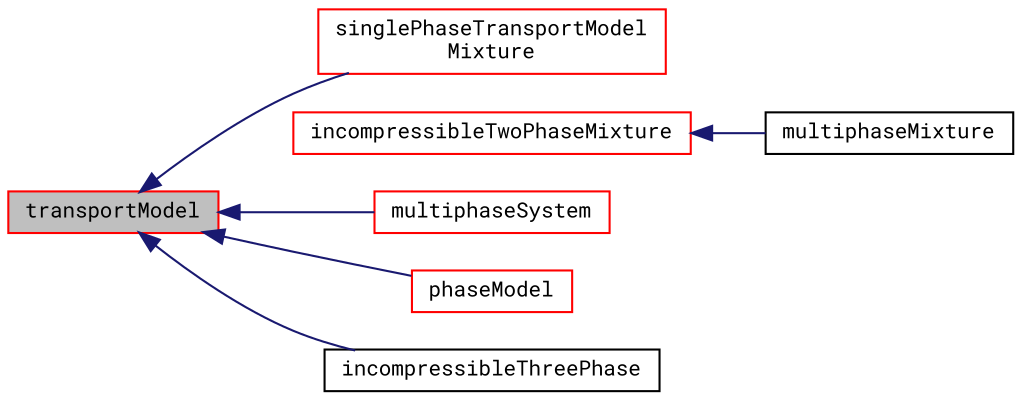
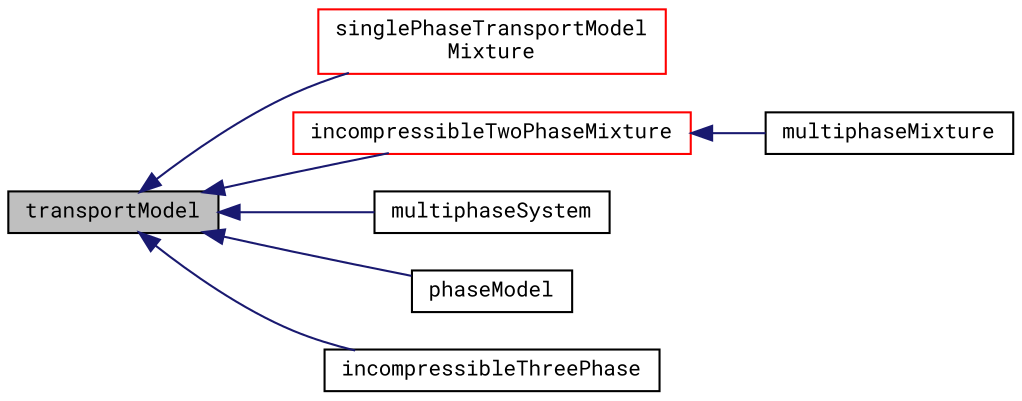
none -> (306, 170)
(113, 212) -> (113, 212)
(492, 212) -> (492, 212)
(492, 291) -> (492, 291)
